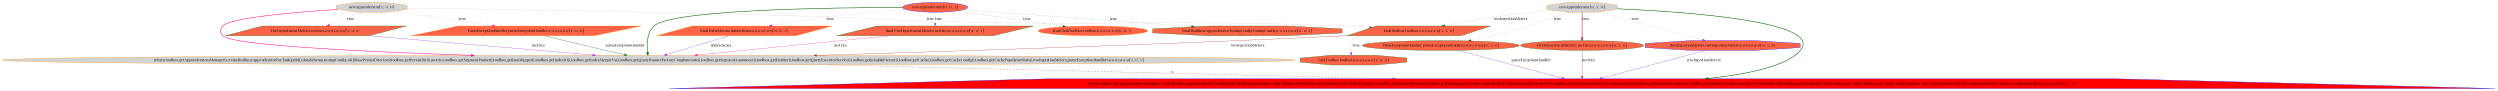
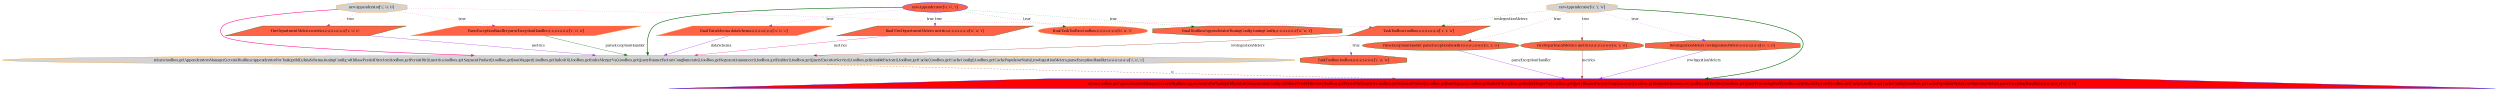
(888, 20) -> (888, 20)
(1582, 25) -> (1582, 25)
(1723, 46) -> (1723, 46)
